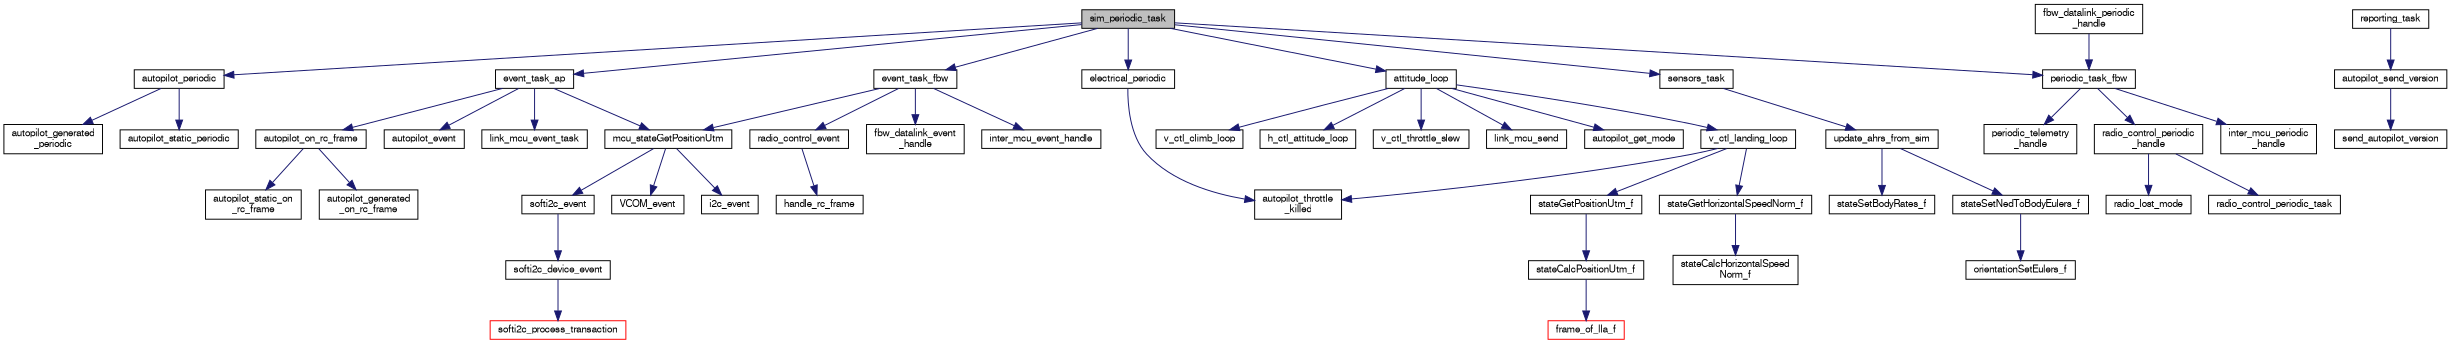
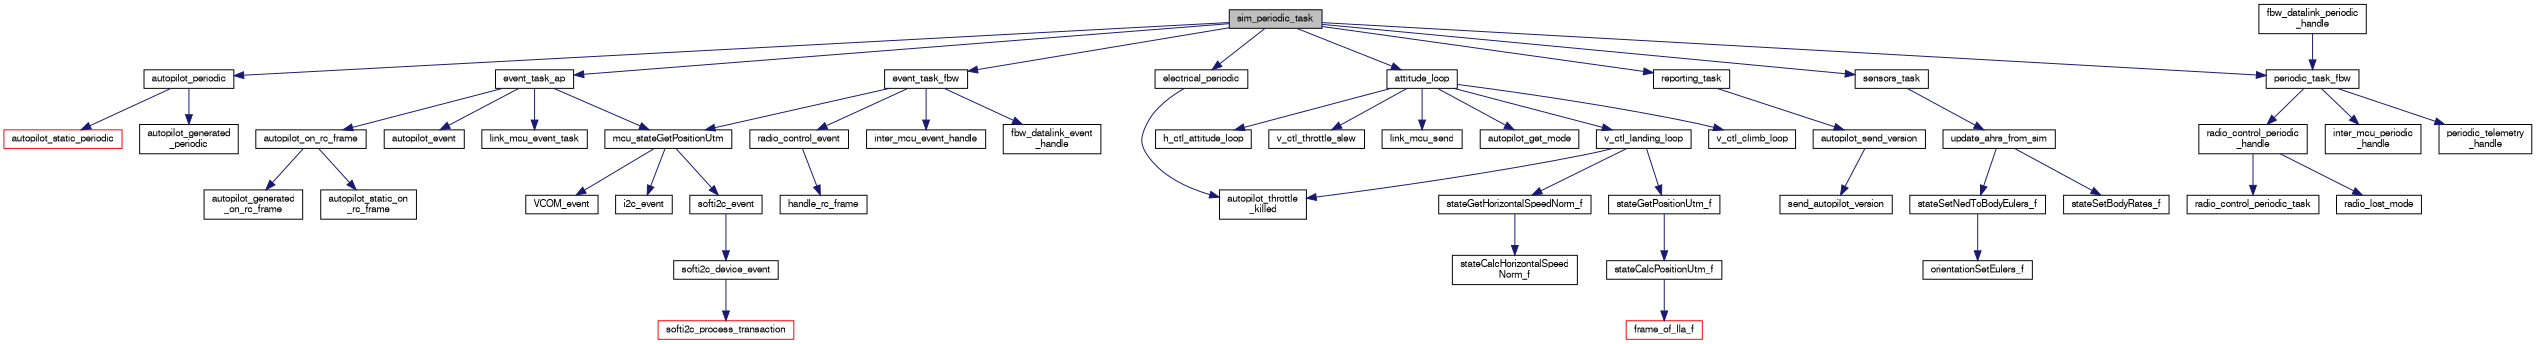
none -> (1483, 49)
(179, 139) -> (63, 139)
